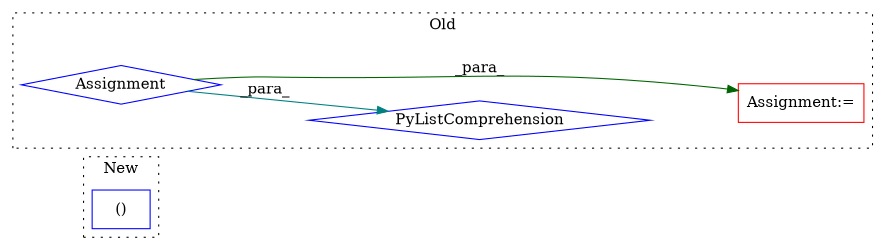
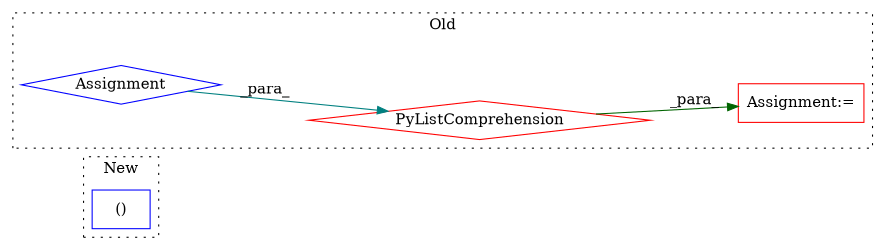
(461, 76) -> (662, 111)
(480, 120) -> (480, 120)
